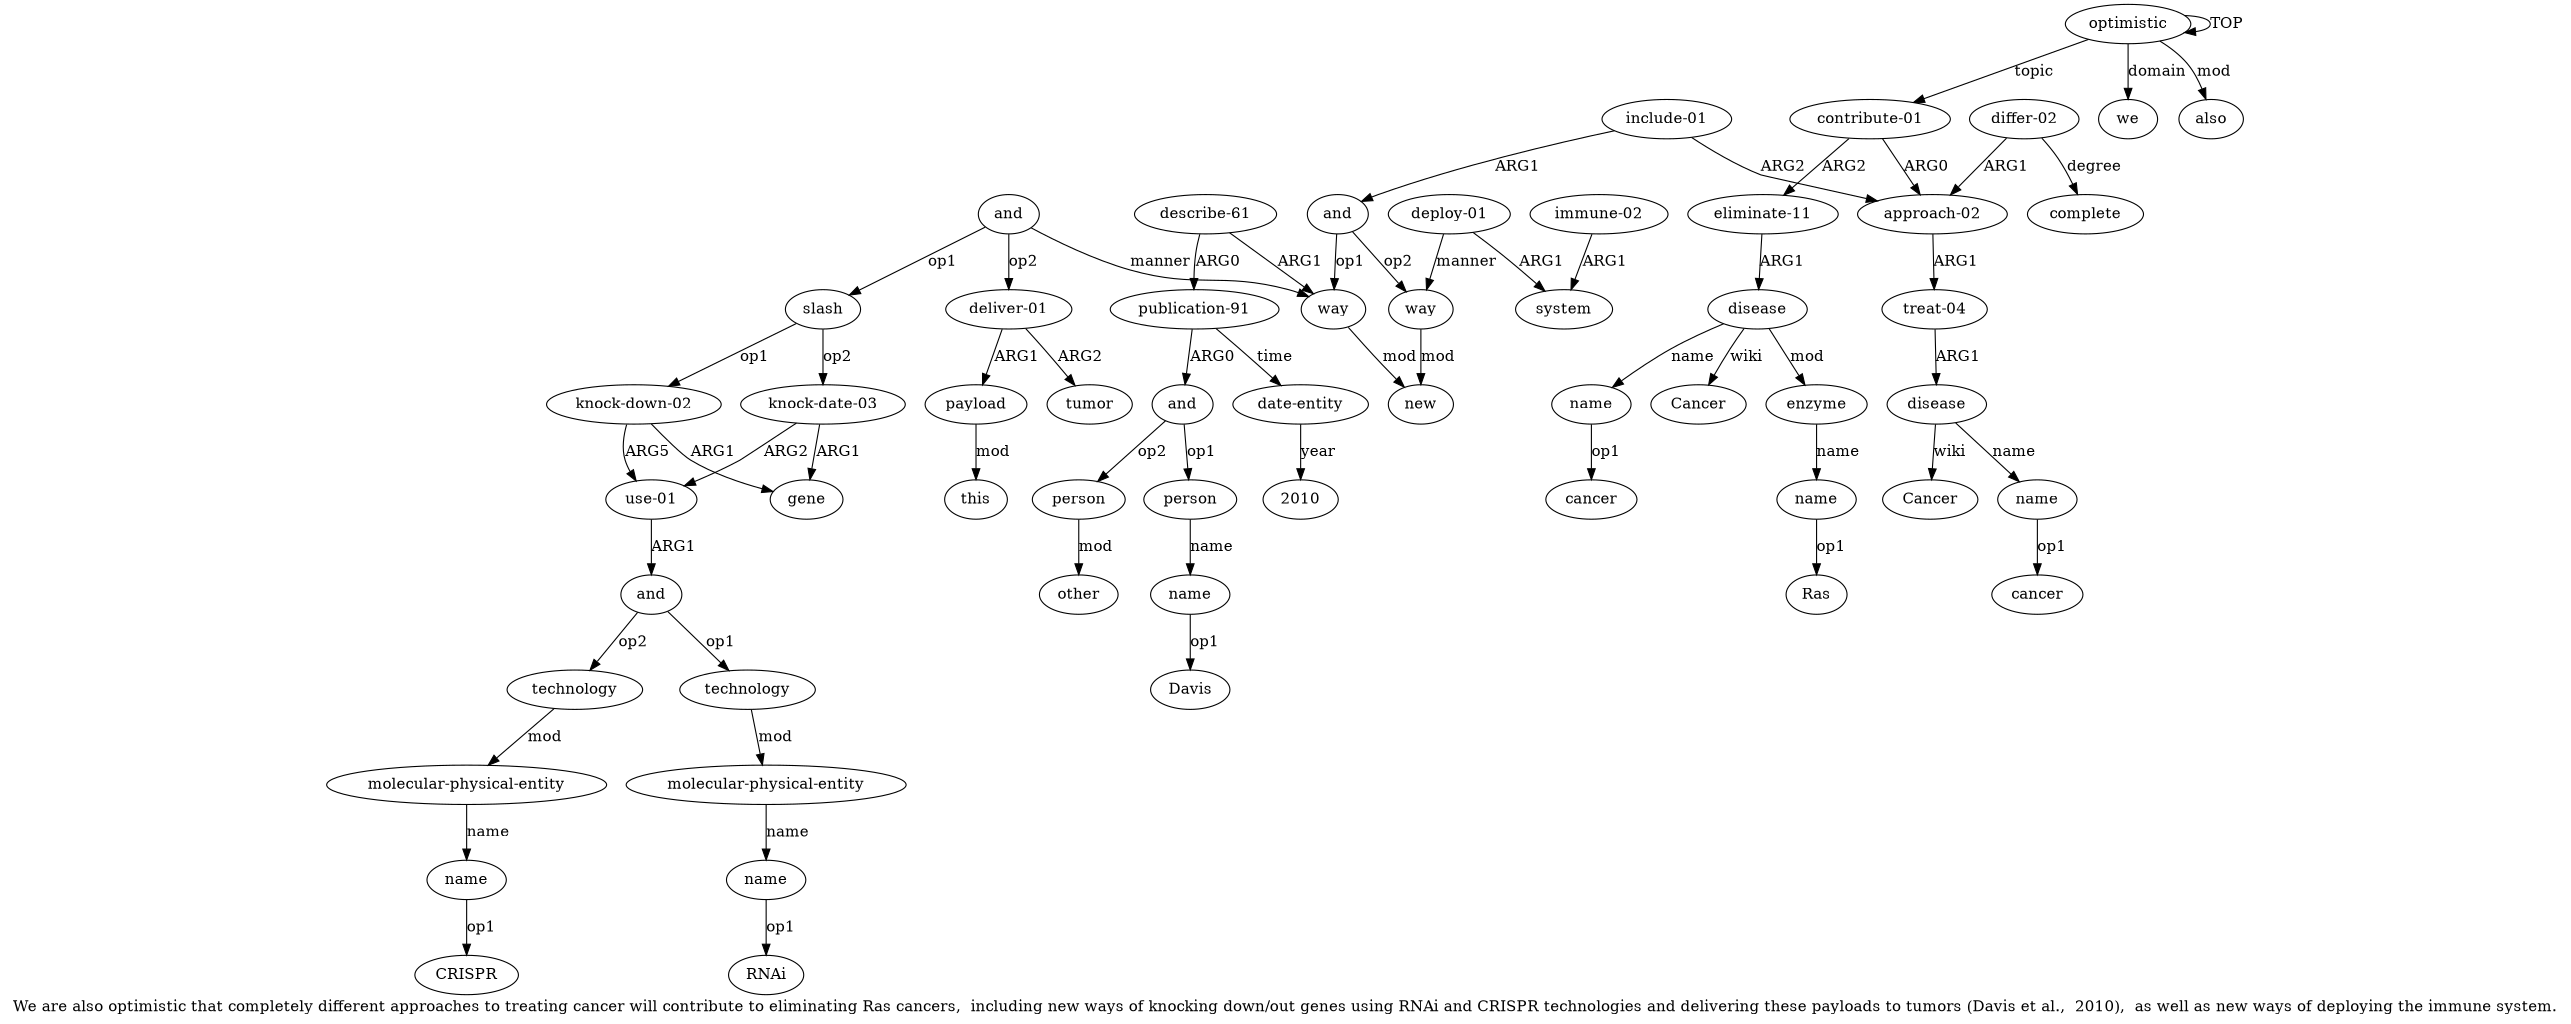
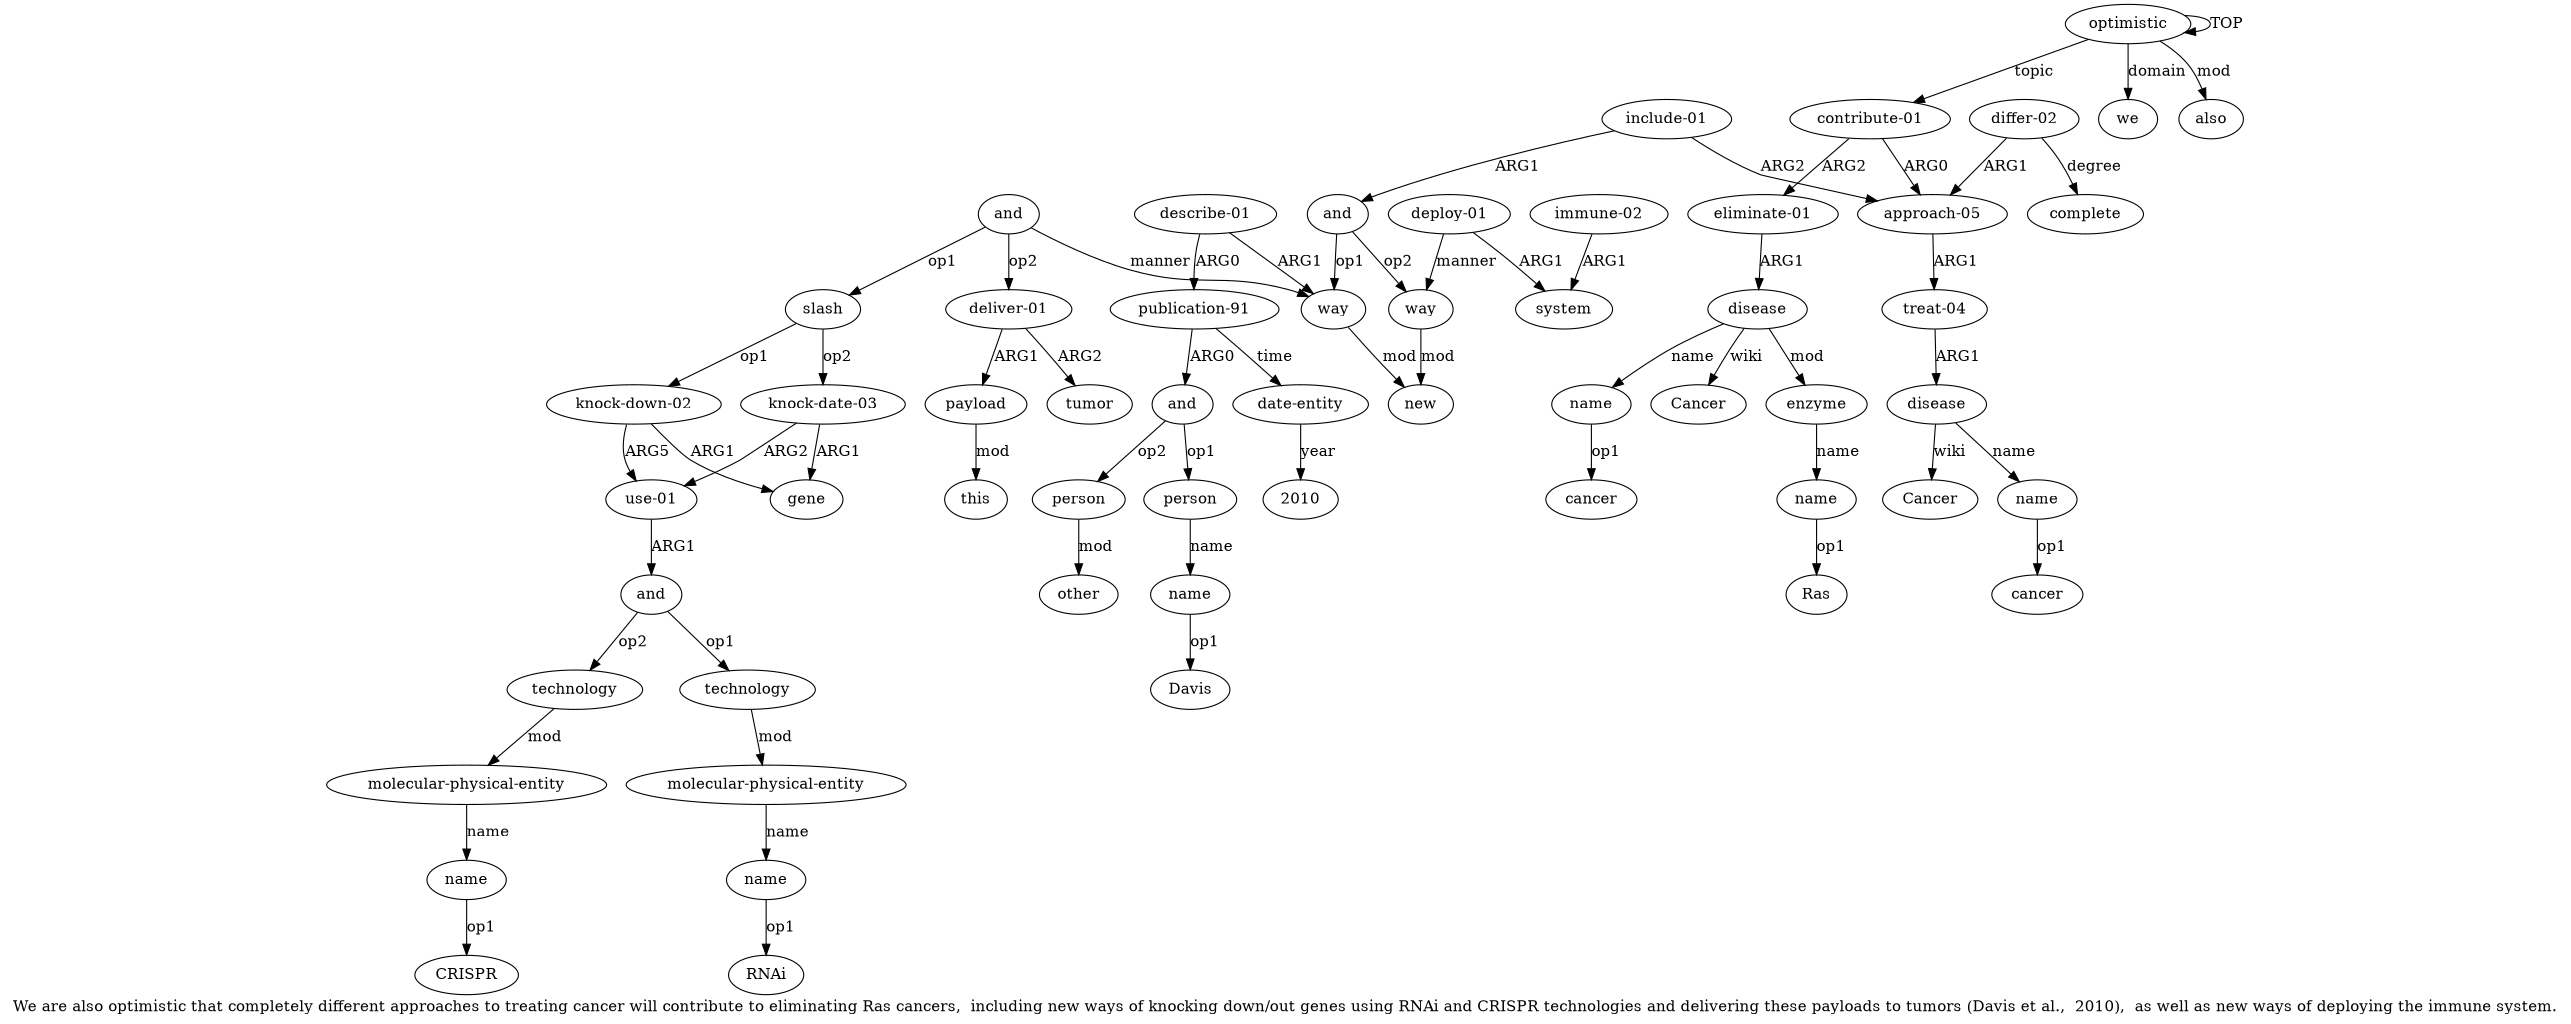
(1206, 214) -> (1206, 214)
(1763, 214) -> (1763, 214)
(1932, 214) -> (1932, 214)
